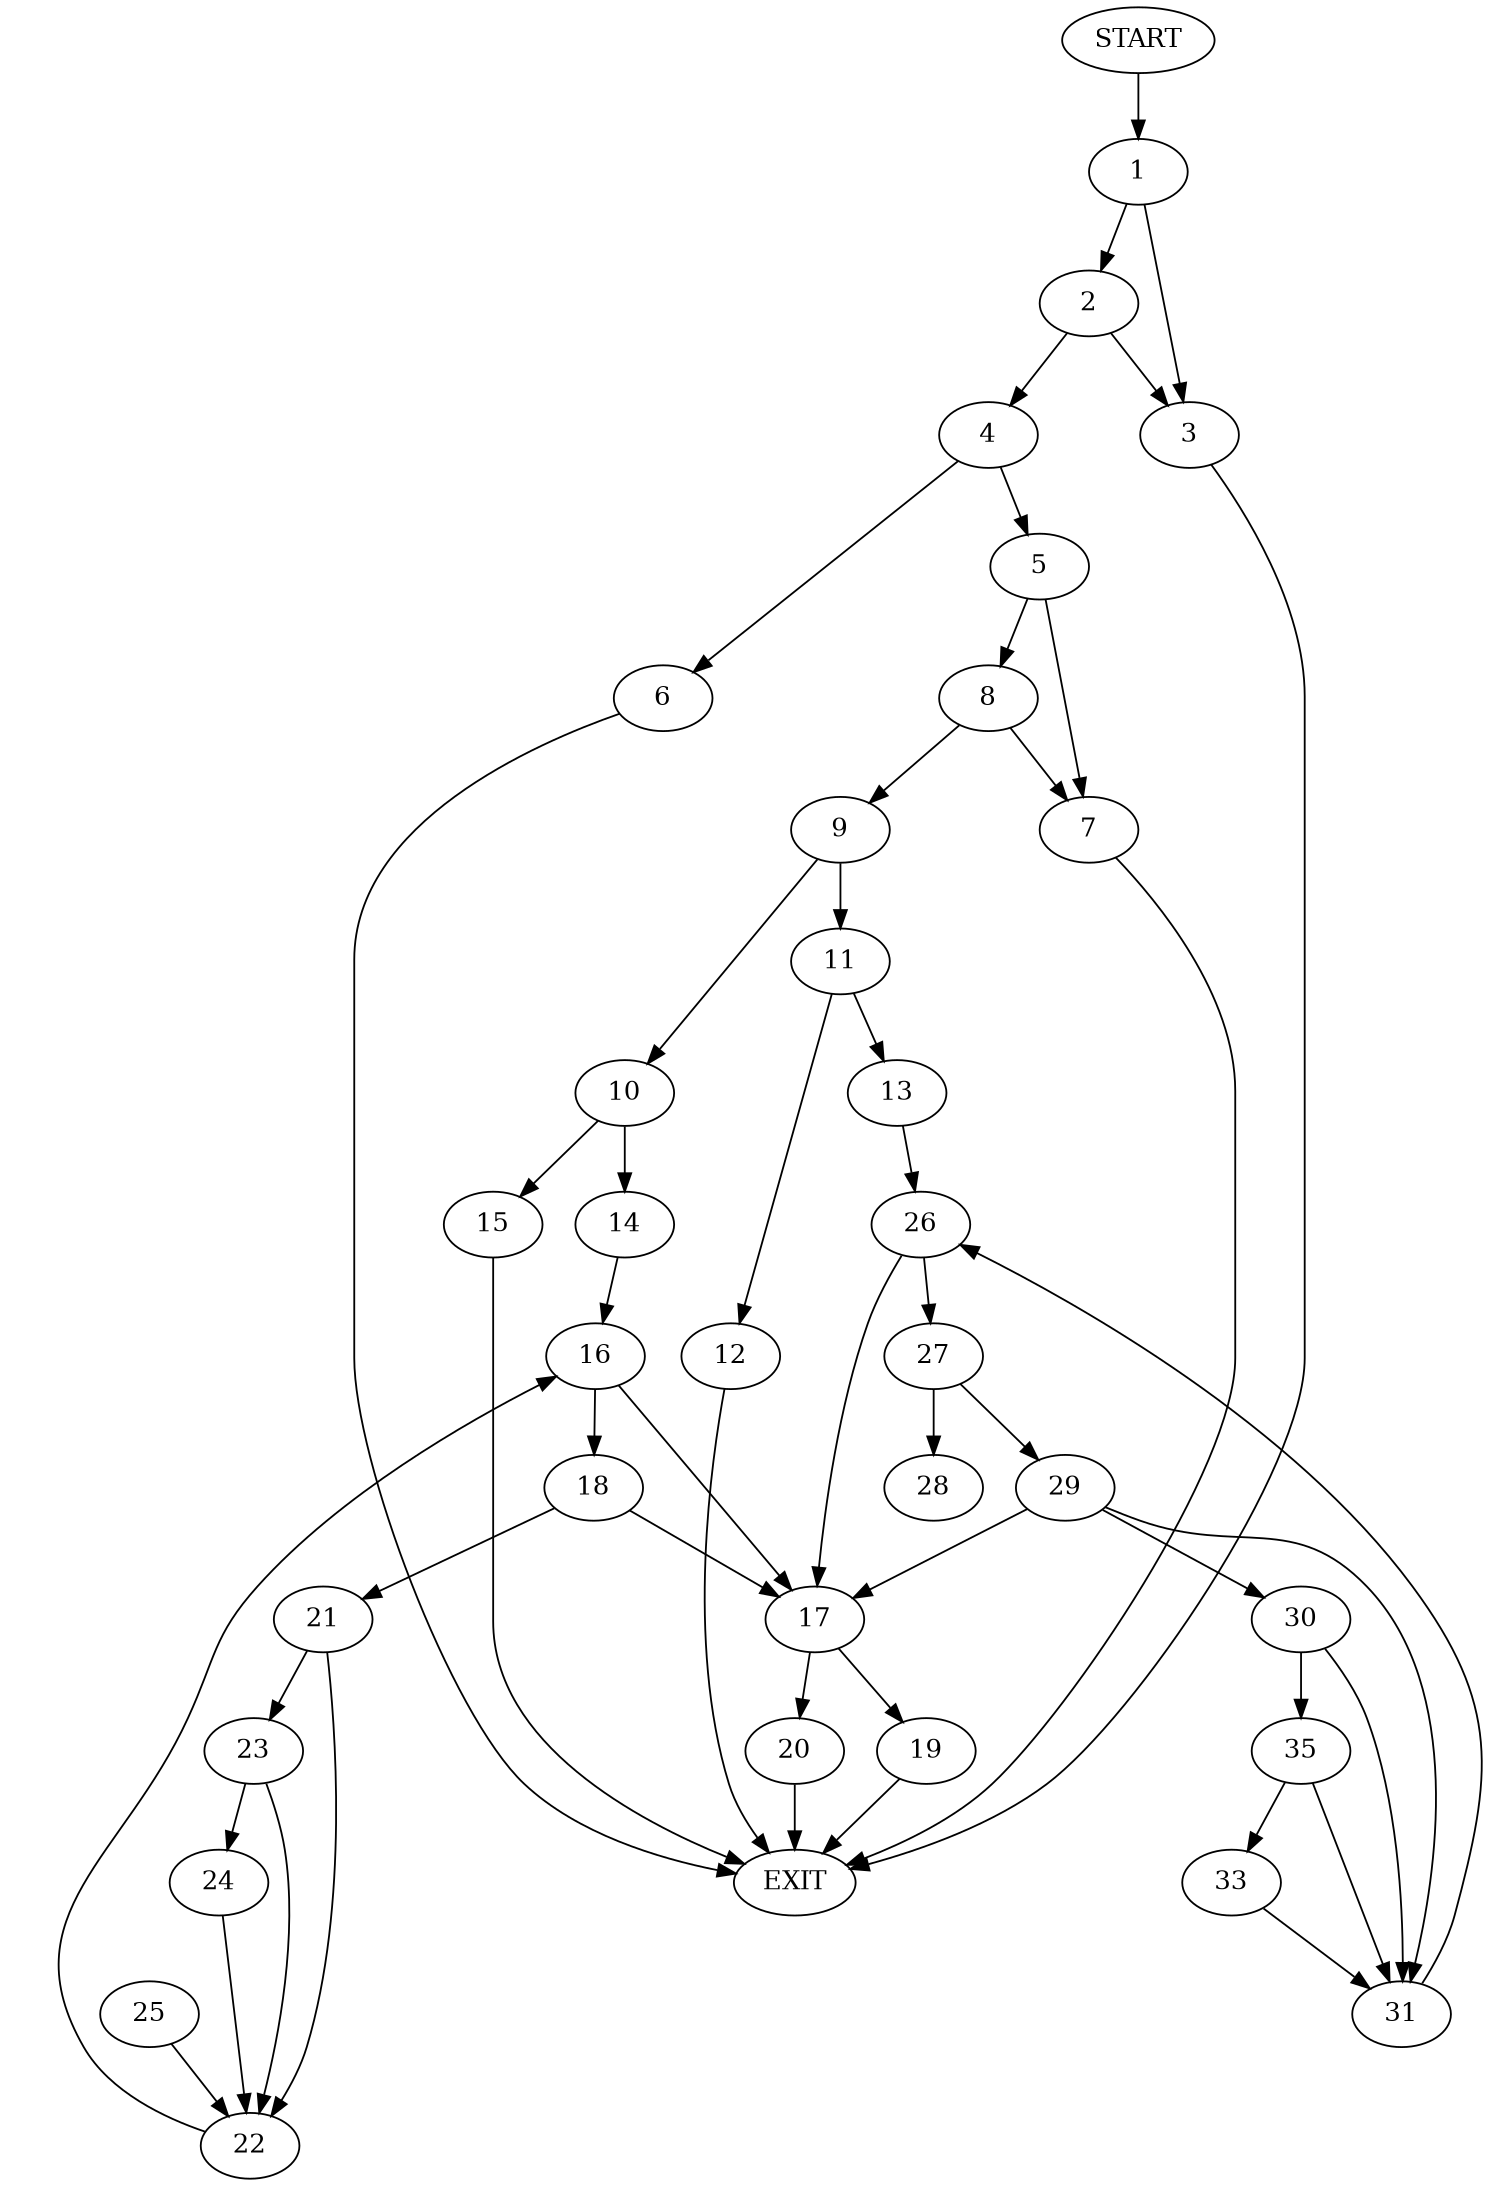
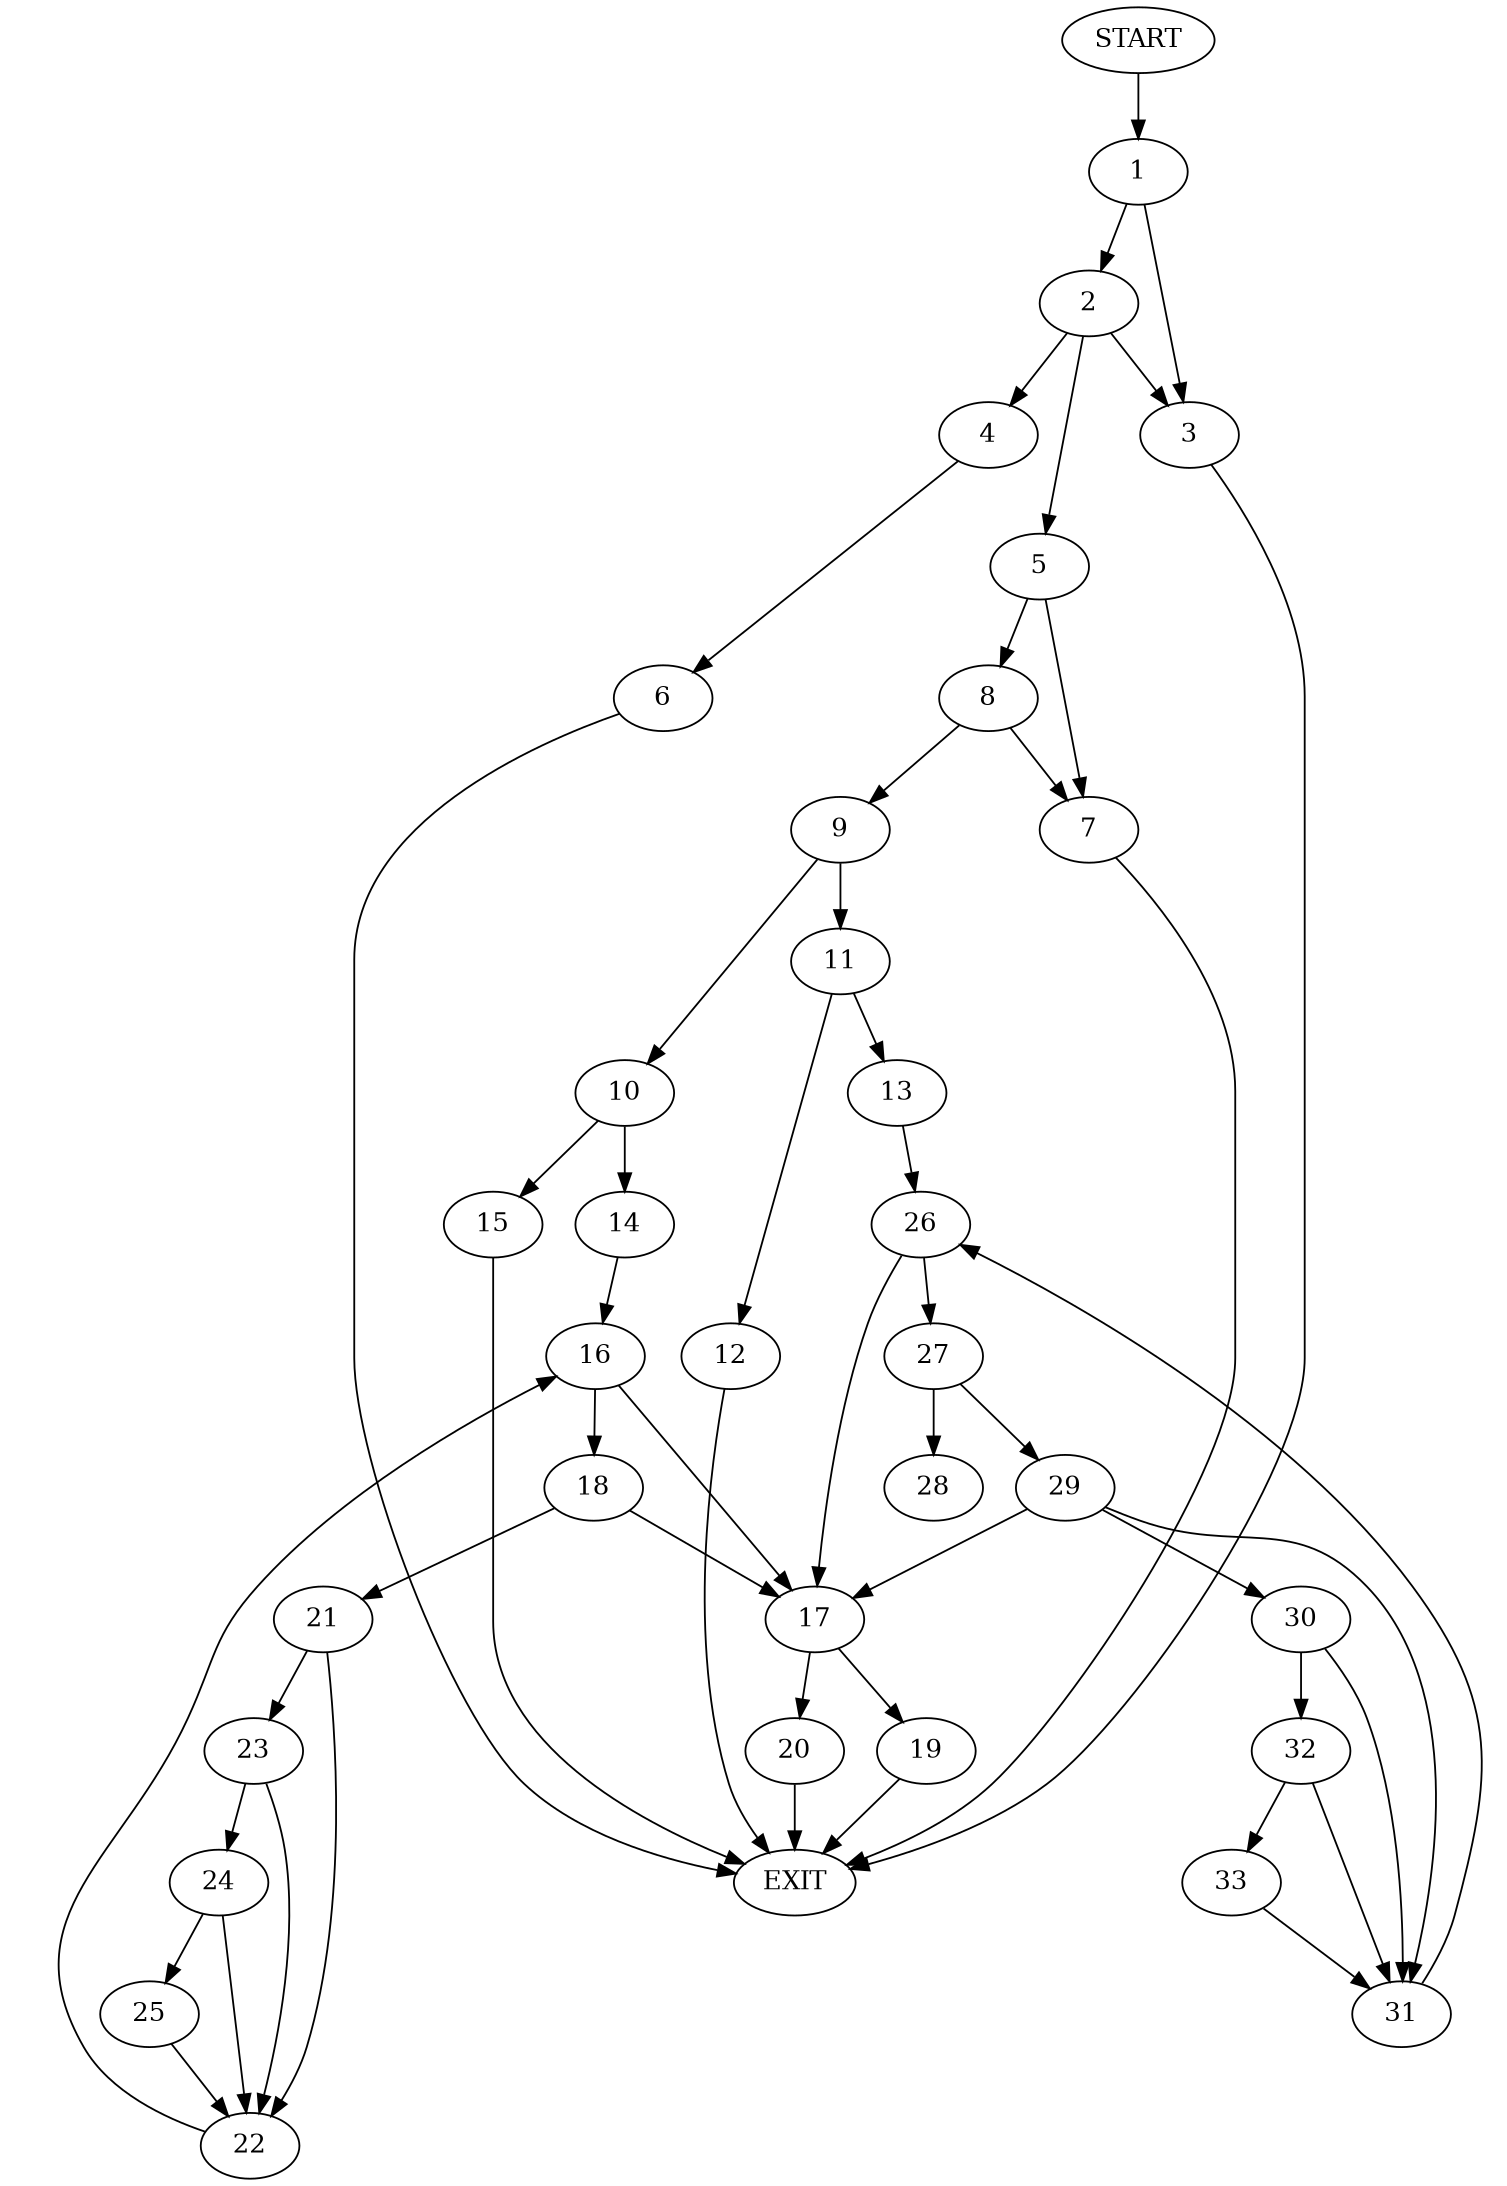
(1011, 492) -> (1066, 426)
(1301, 1751) -> (1301, 1751)
none -> (189, 1940)
